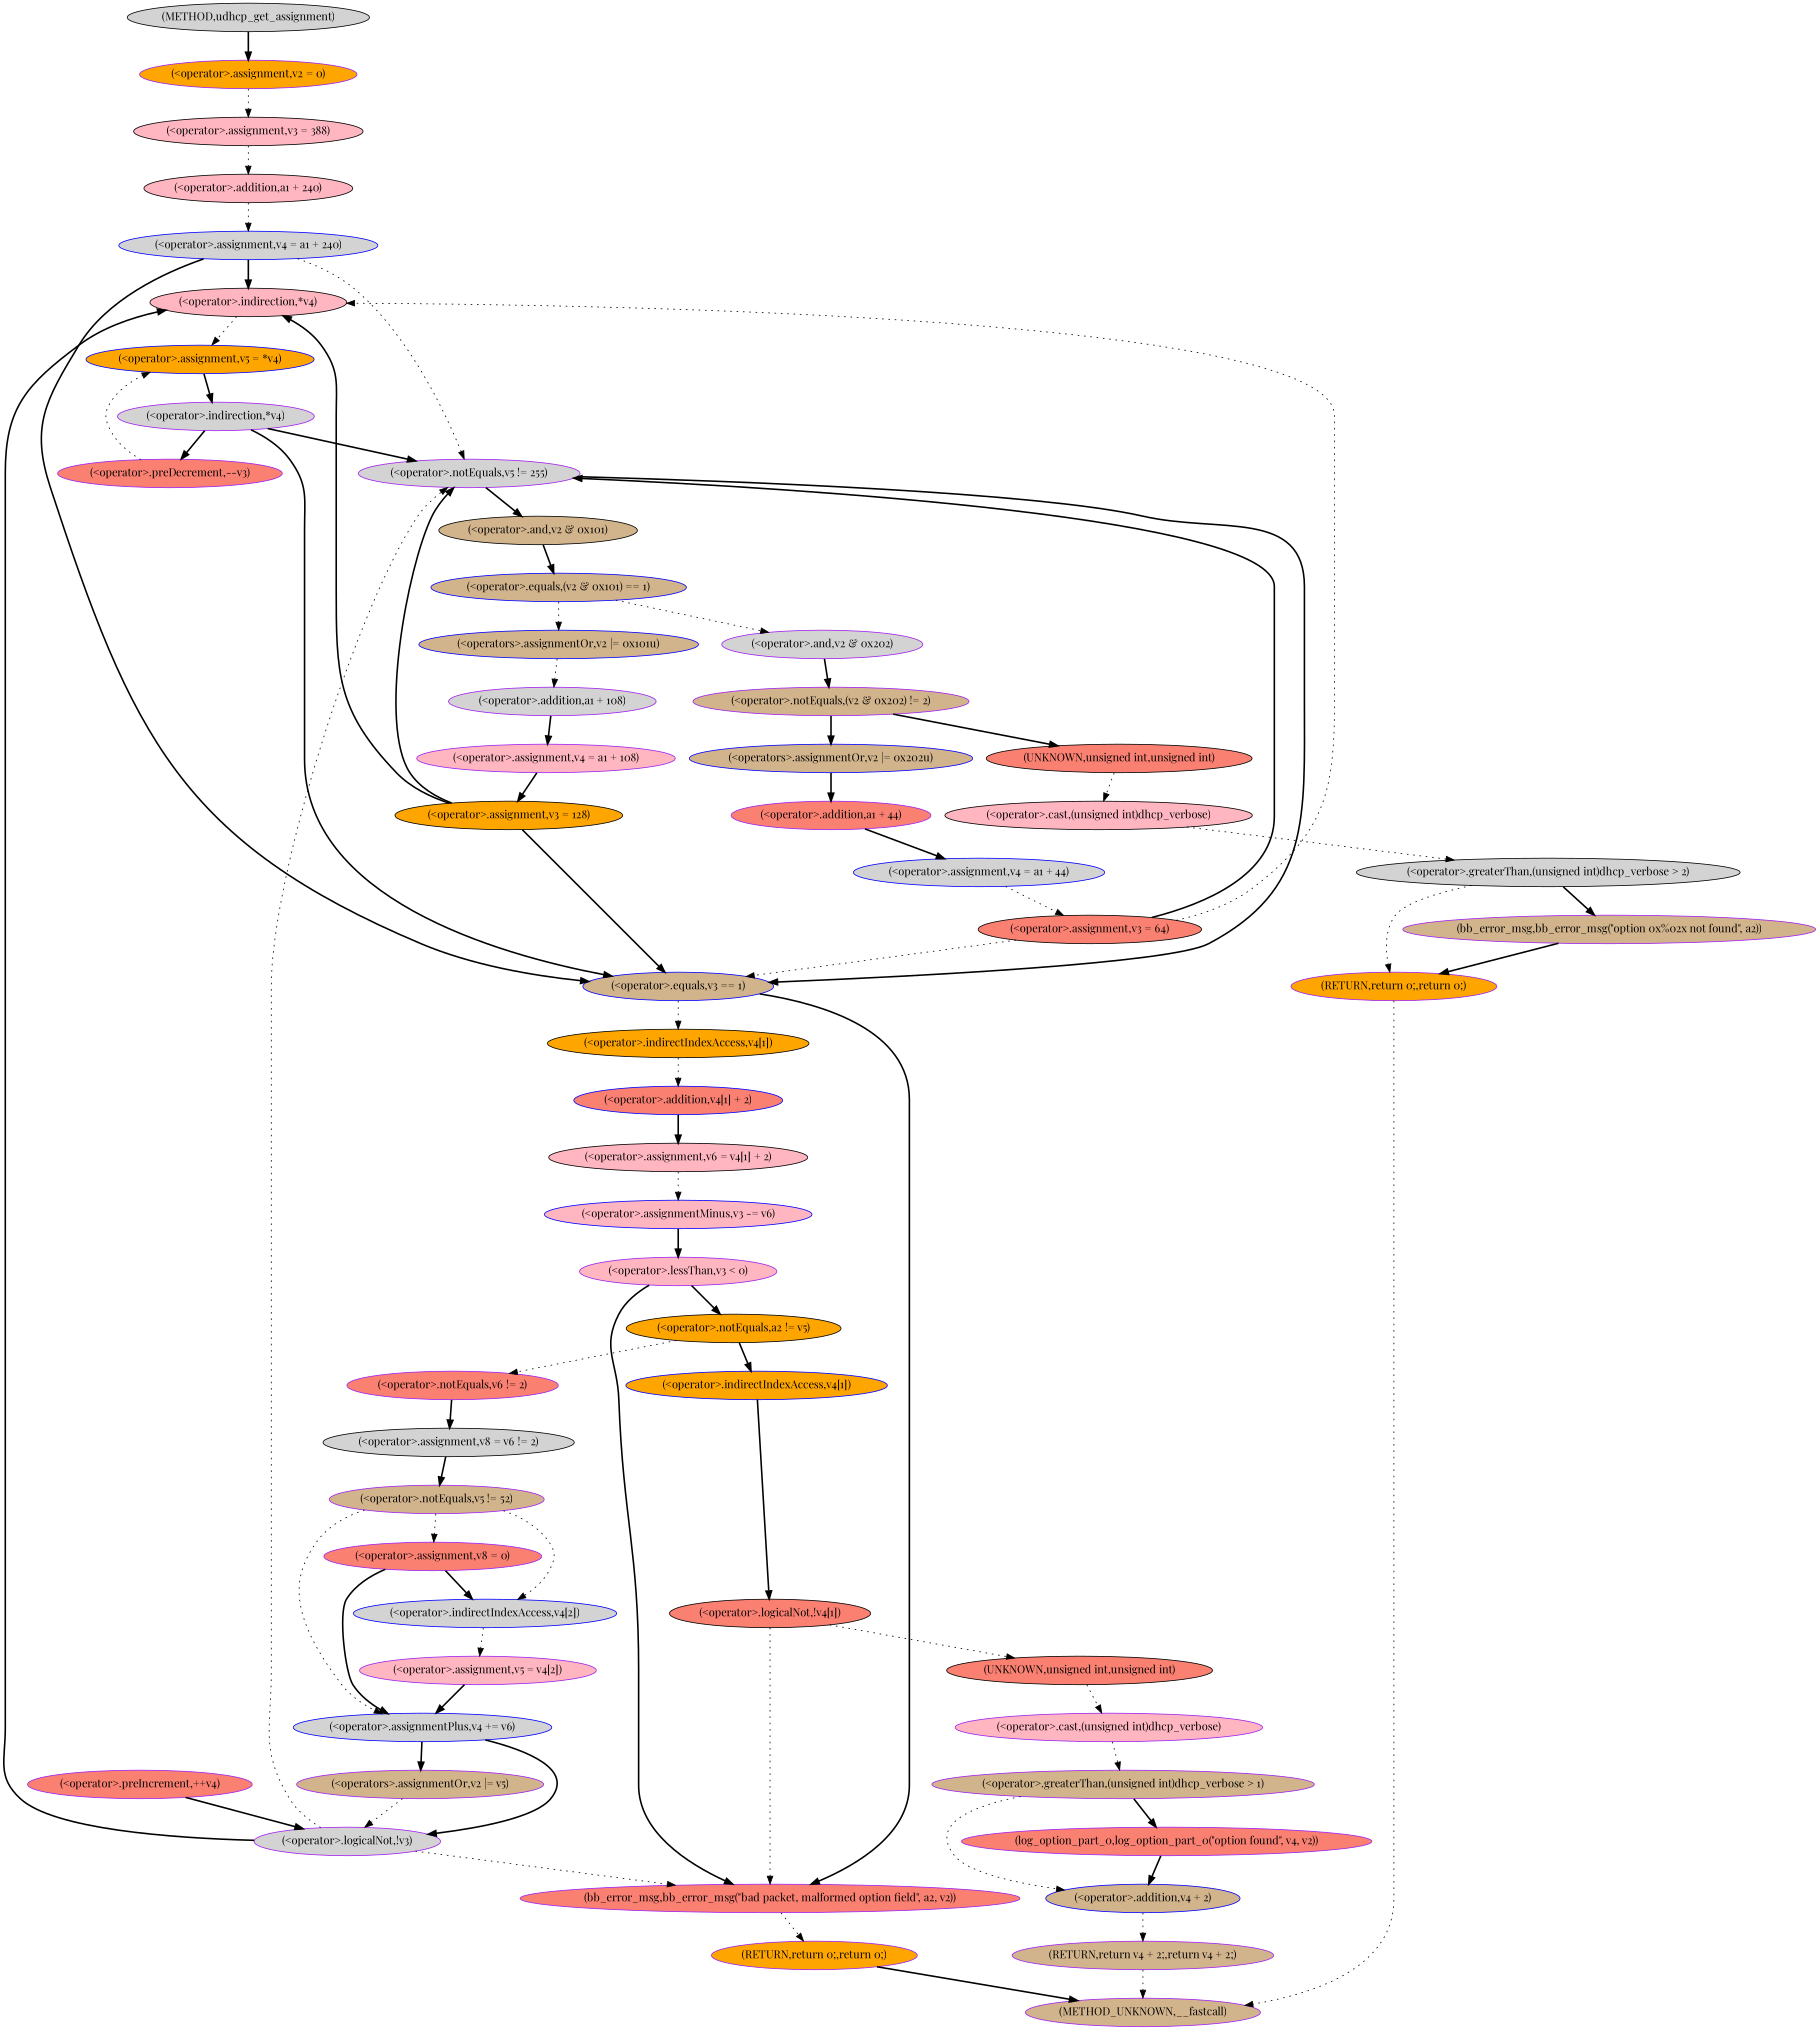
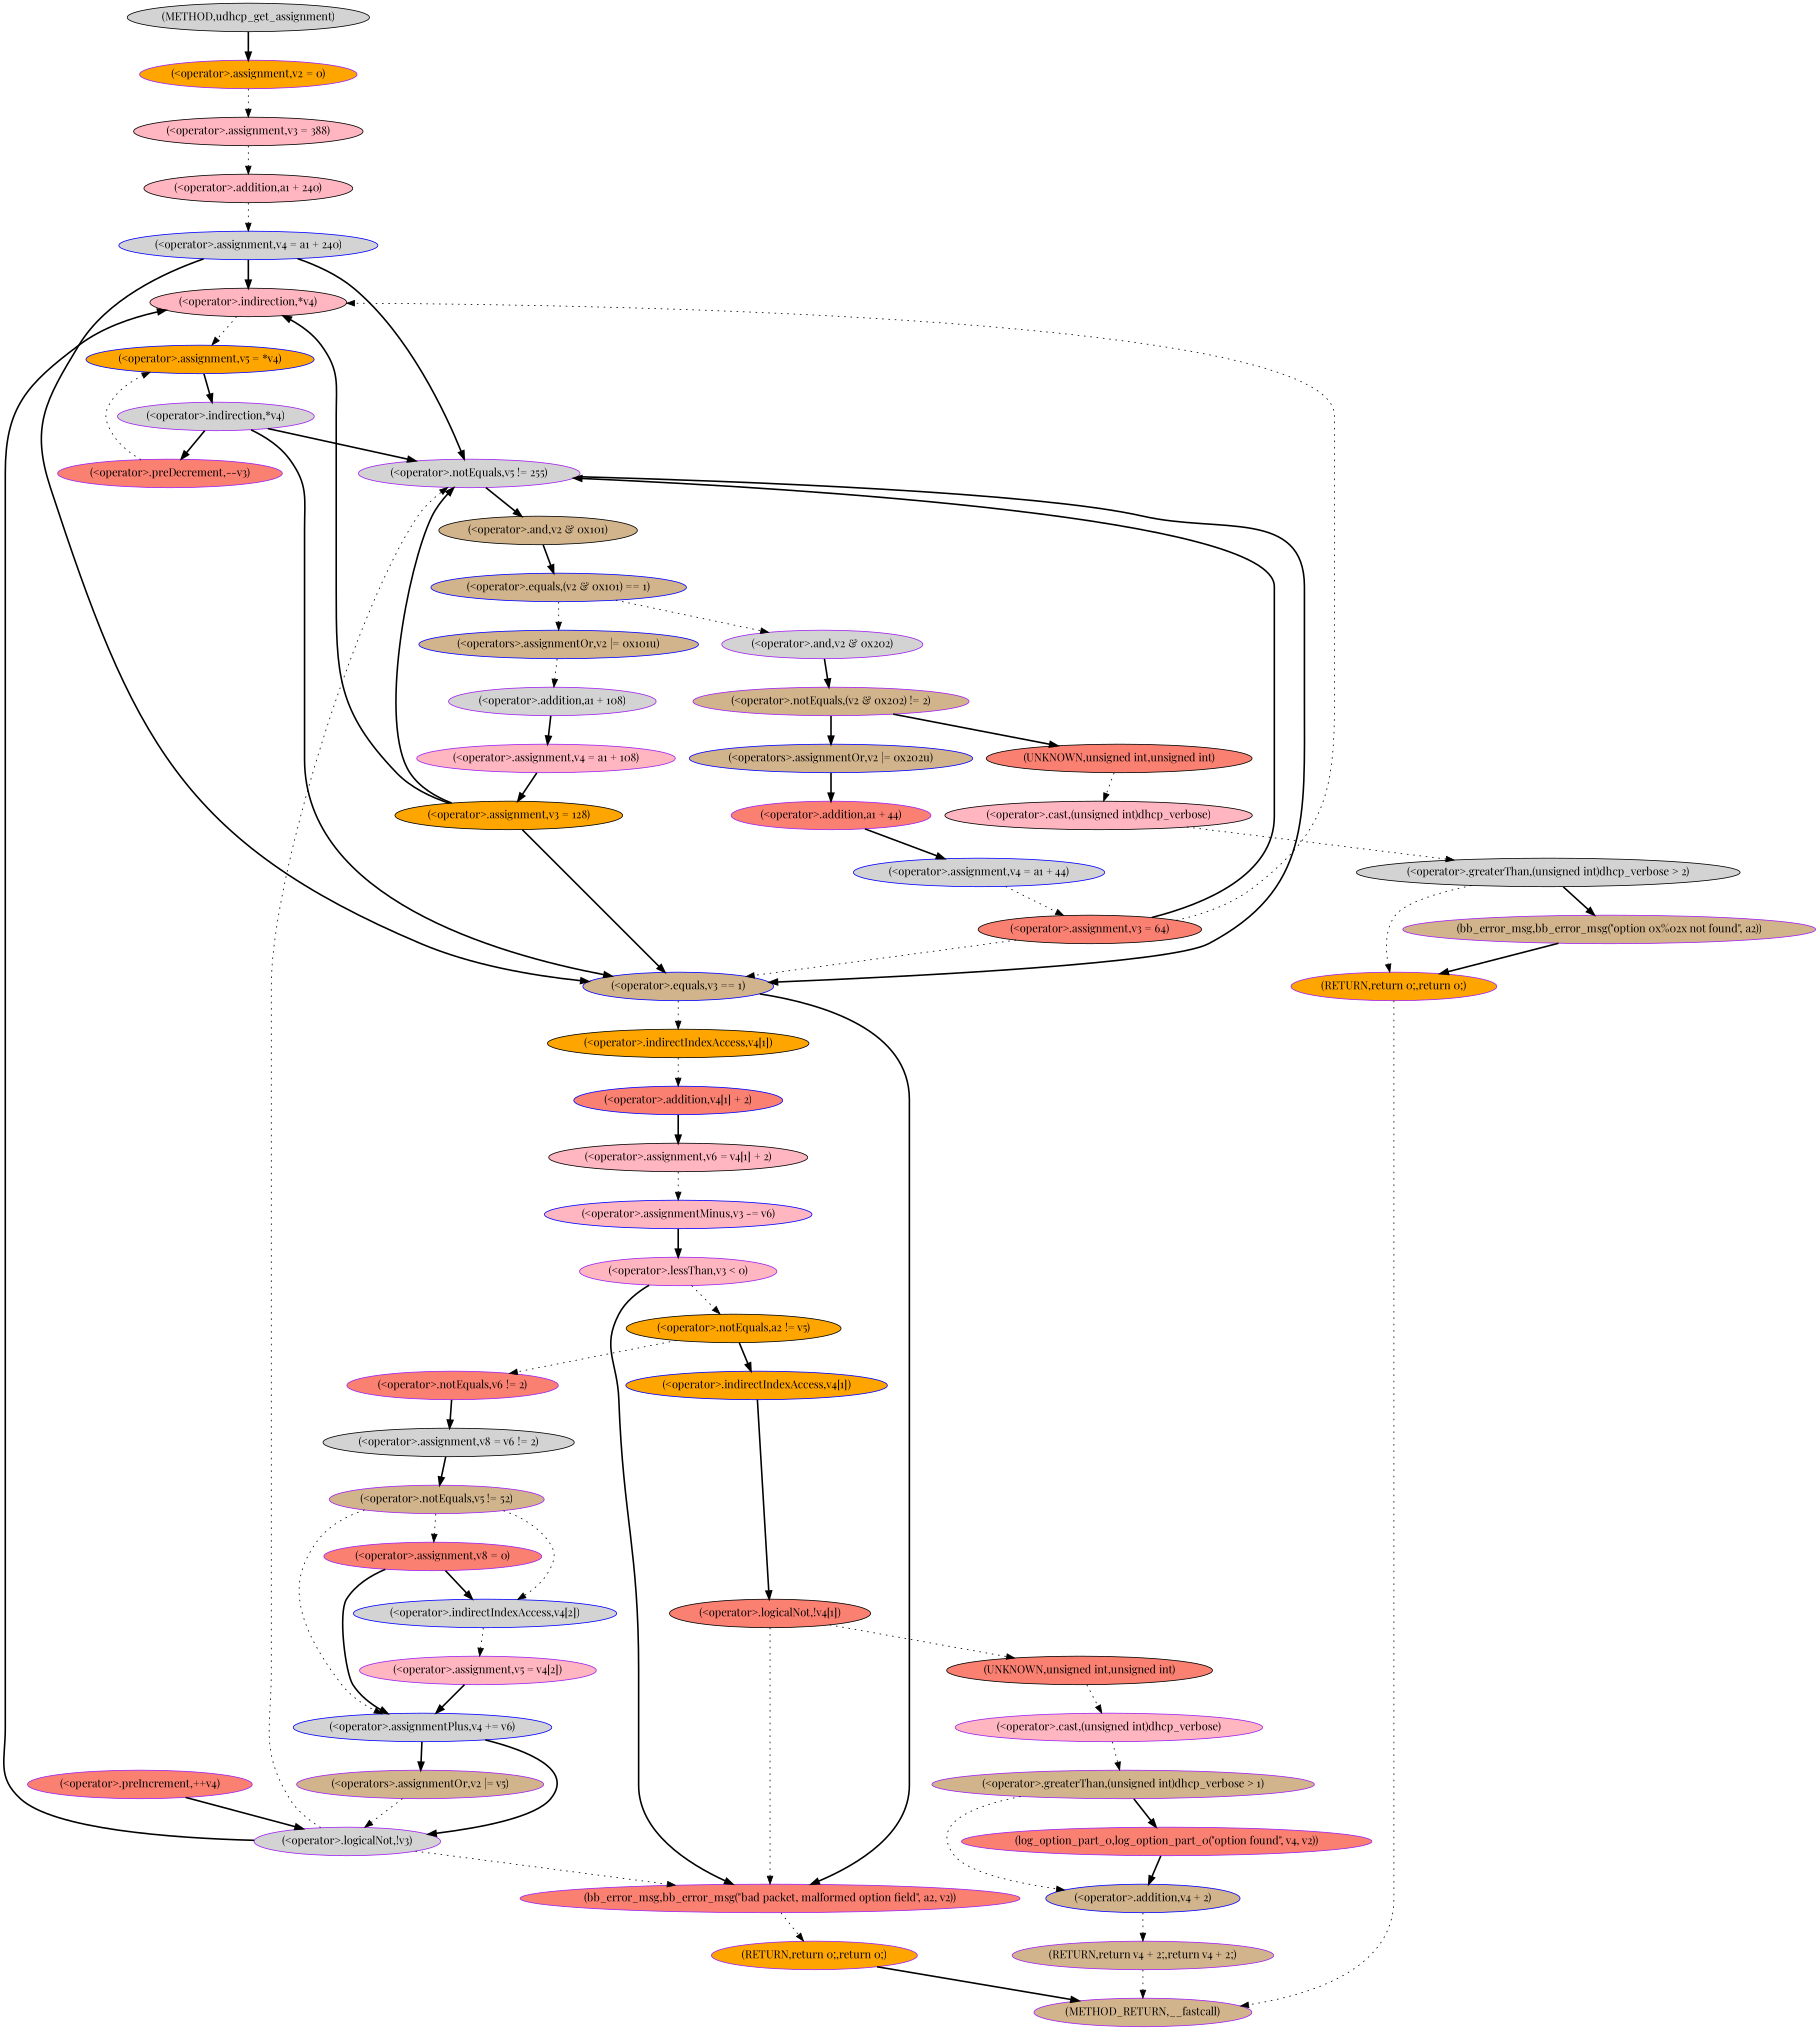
(399, 337) -> (399, 337)
(703, 1297) -> (703, 1297)
(1143, 2012) -> (1143, 2012)
